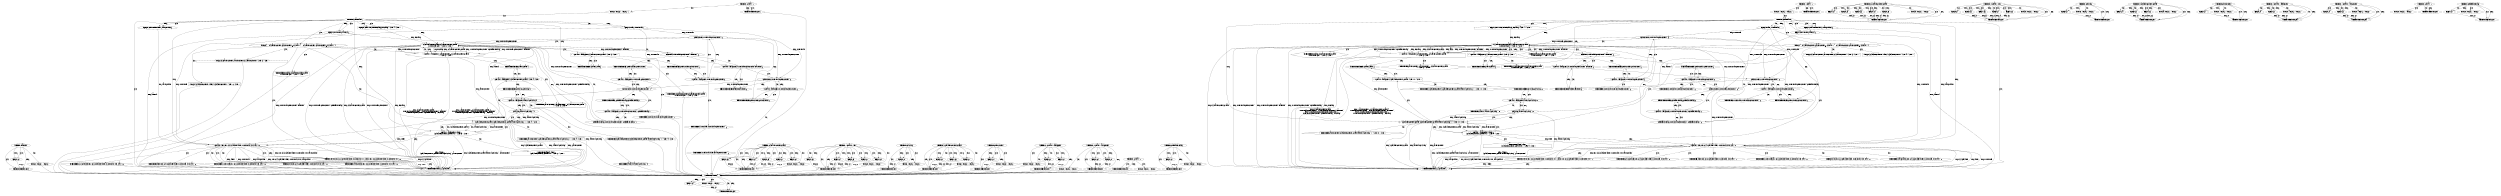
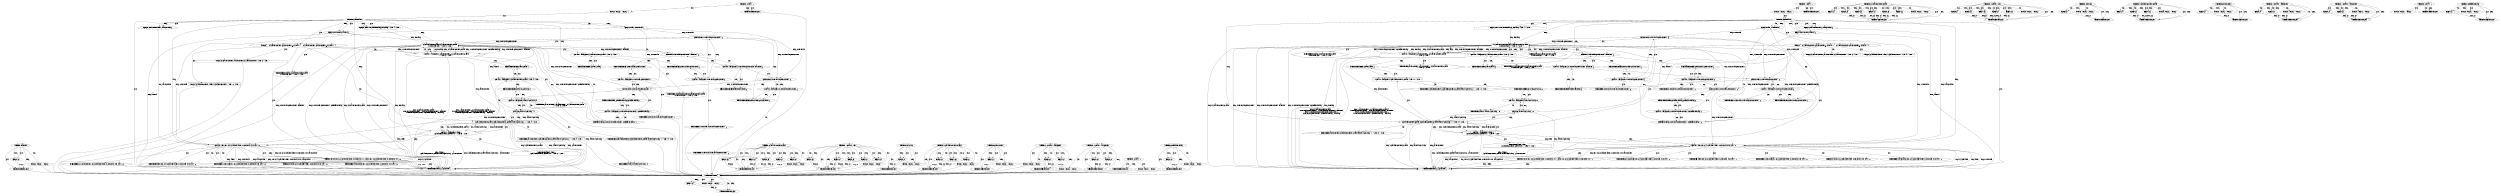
none -> (1900, 12)
